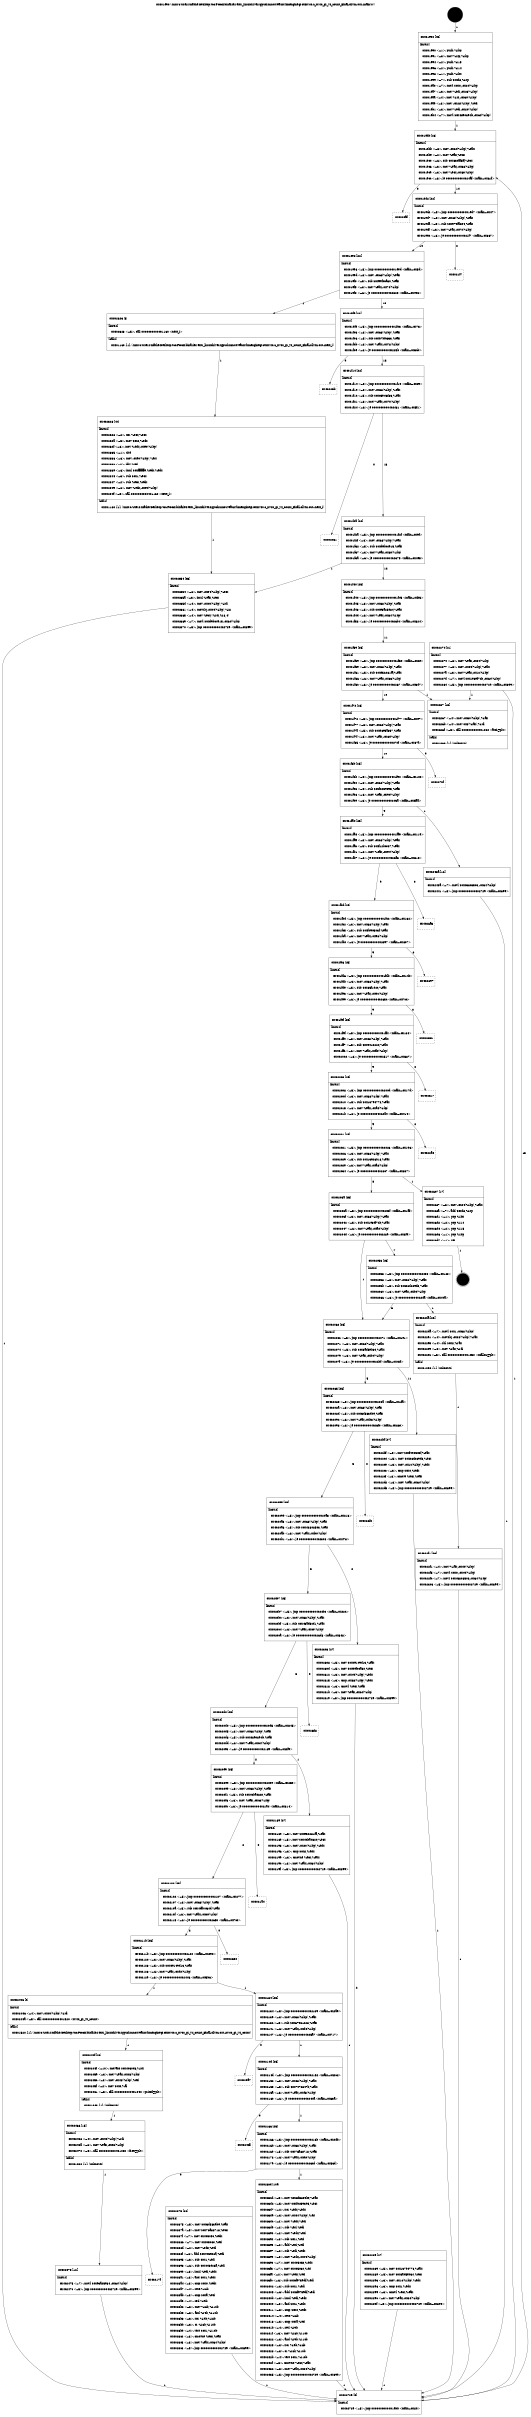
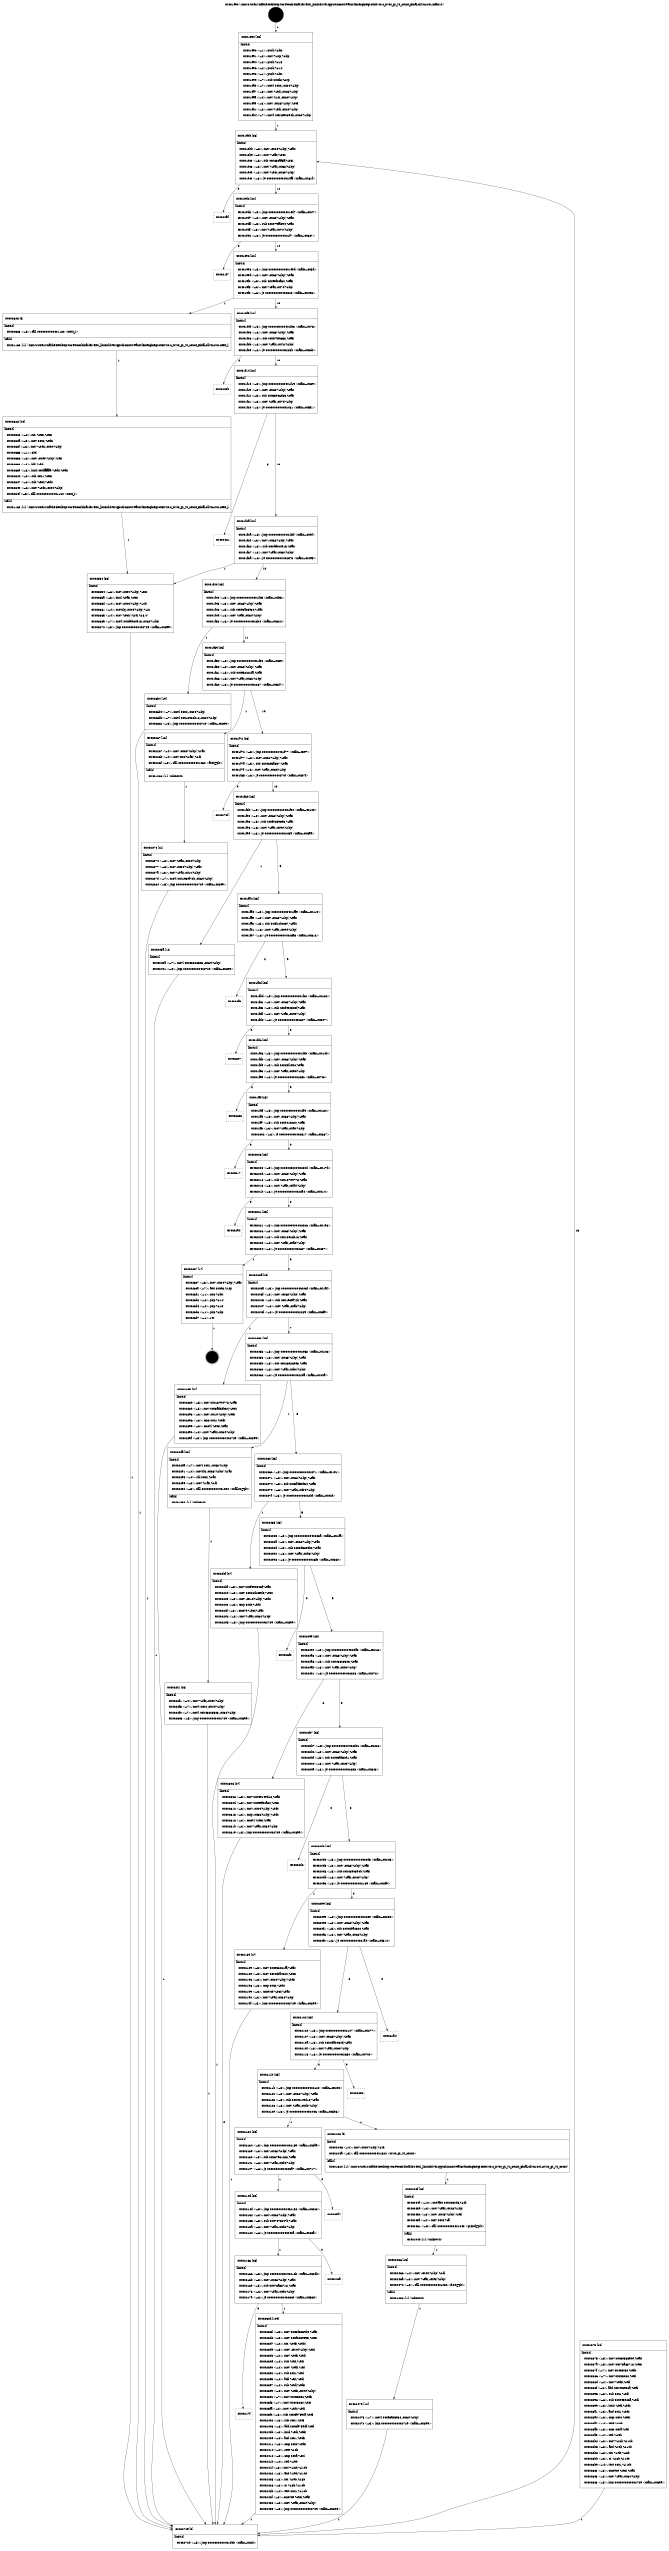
(470, 694) -> (184, 811)
none -> (188, 712)
(360, 1279) -> (236, 1348)
(409, 1379) -> (262, 1513)
